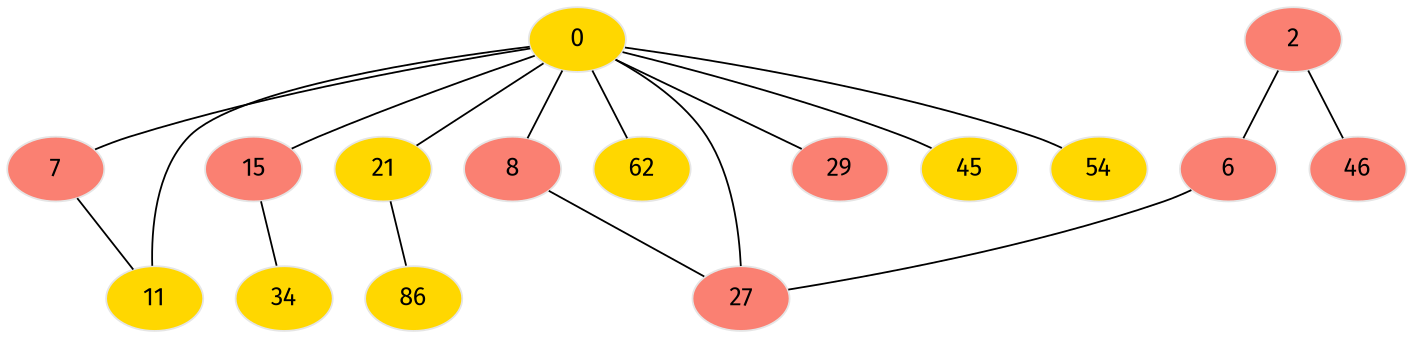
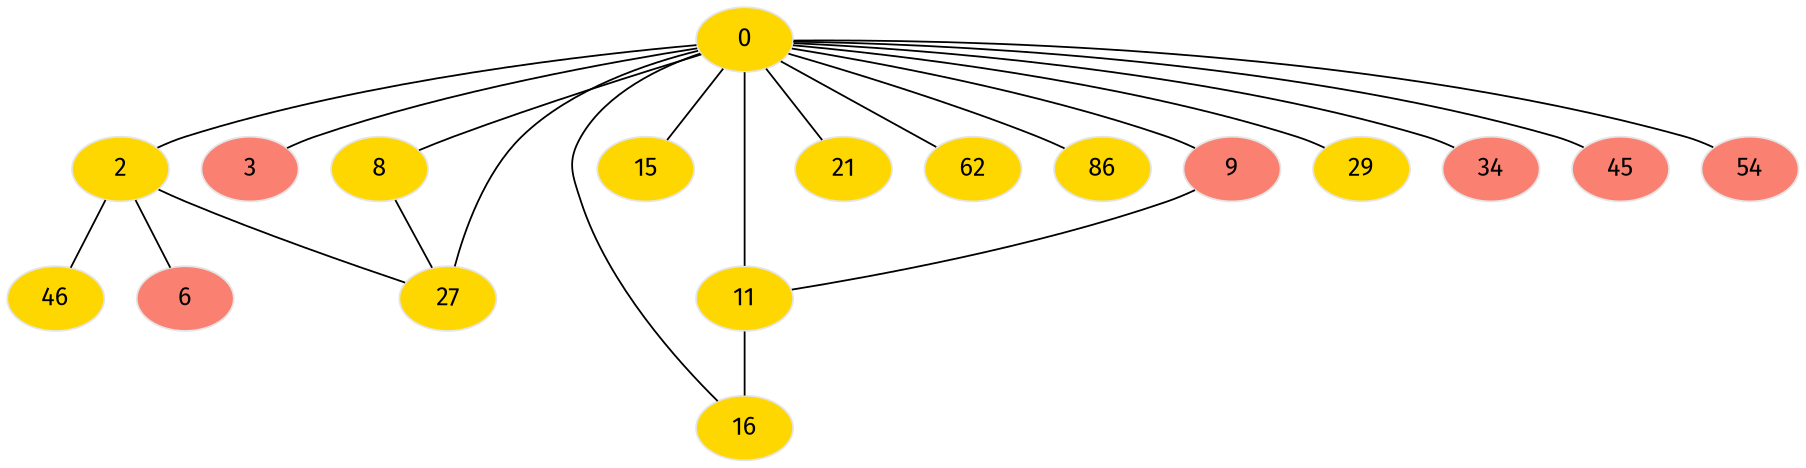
(1293, 40) -> (121, 169)
none -> (424, 81)
(56, 169) -> (1232, 169)
none -> (250, 169)
(254, 169) -> (646, 169)
(513, 169) -> (380, 169)
(840, 169) -> (1362, 169)
(969, 169) -> (1621, 169)
(1099, 169) -> (1750, 169)
(1358, 169) -> (56, 299)
(269, 234) -> (1127, 75)
(398, 234) -> (928, 97)
(992, 250) -> (281, 239)
(284, 299) -> (1491, 169)
(741, 299) -> (448, 299)
none -> (745, 428)
